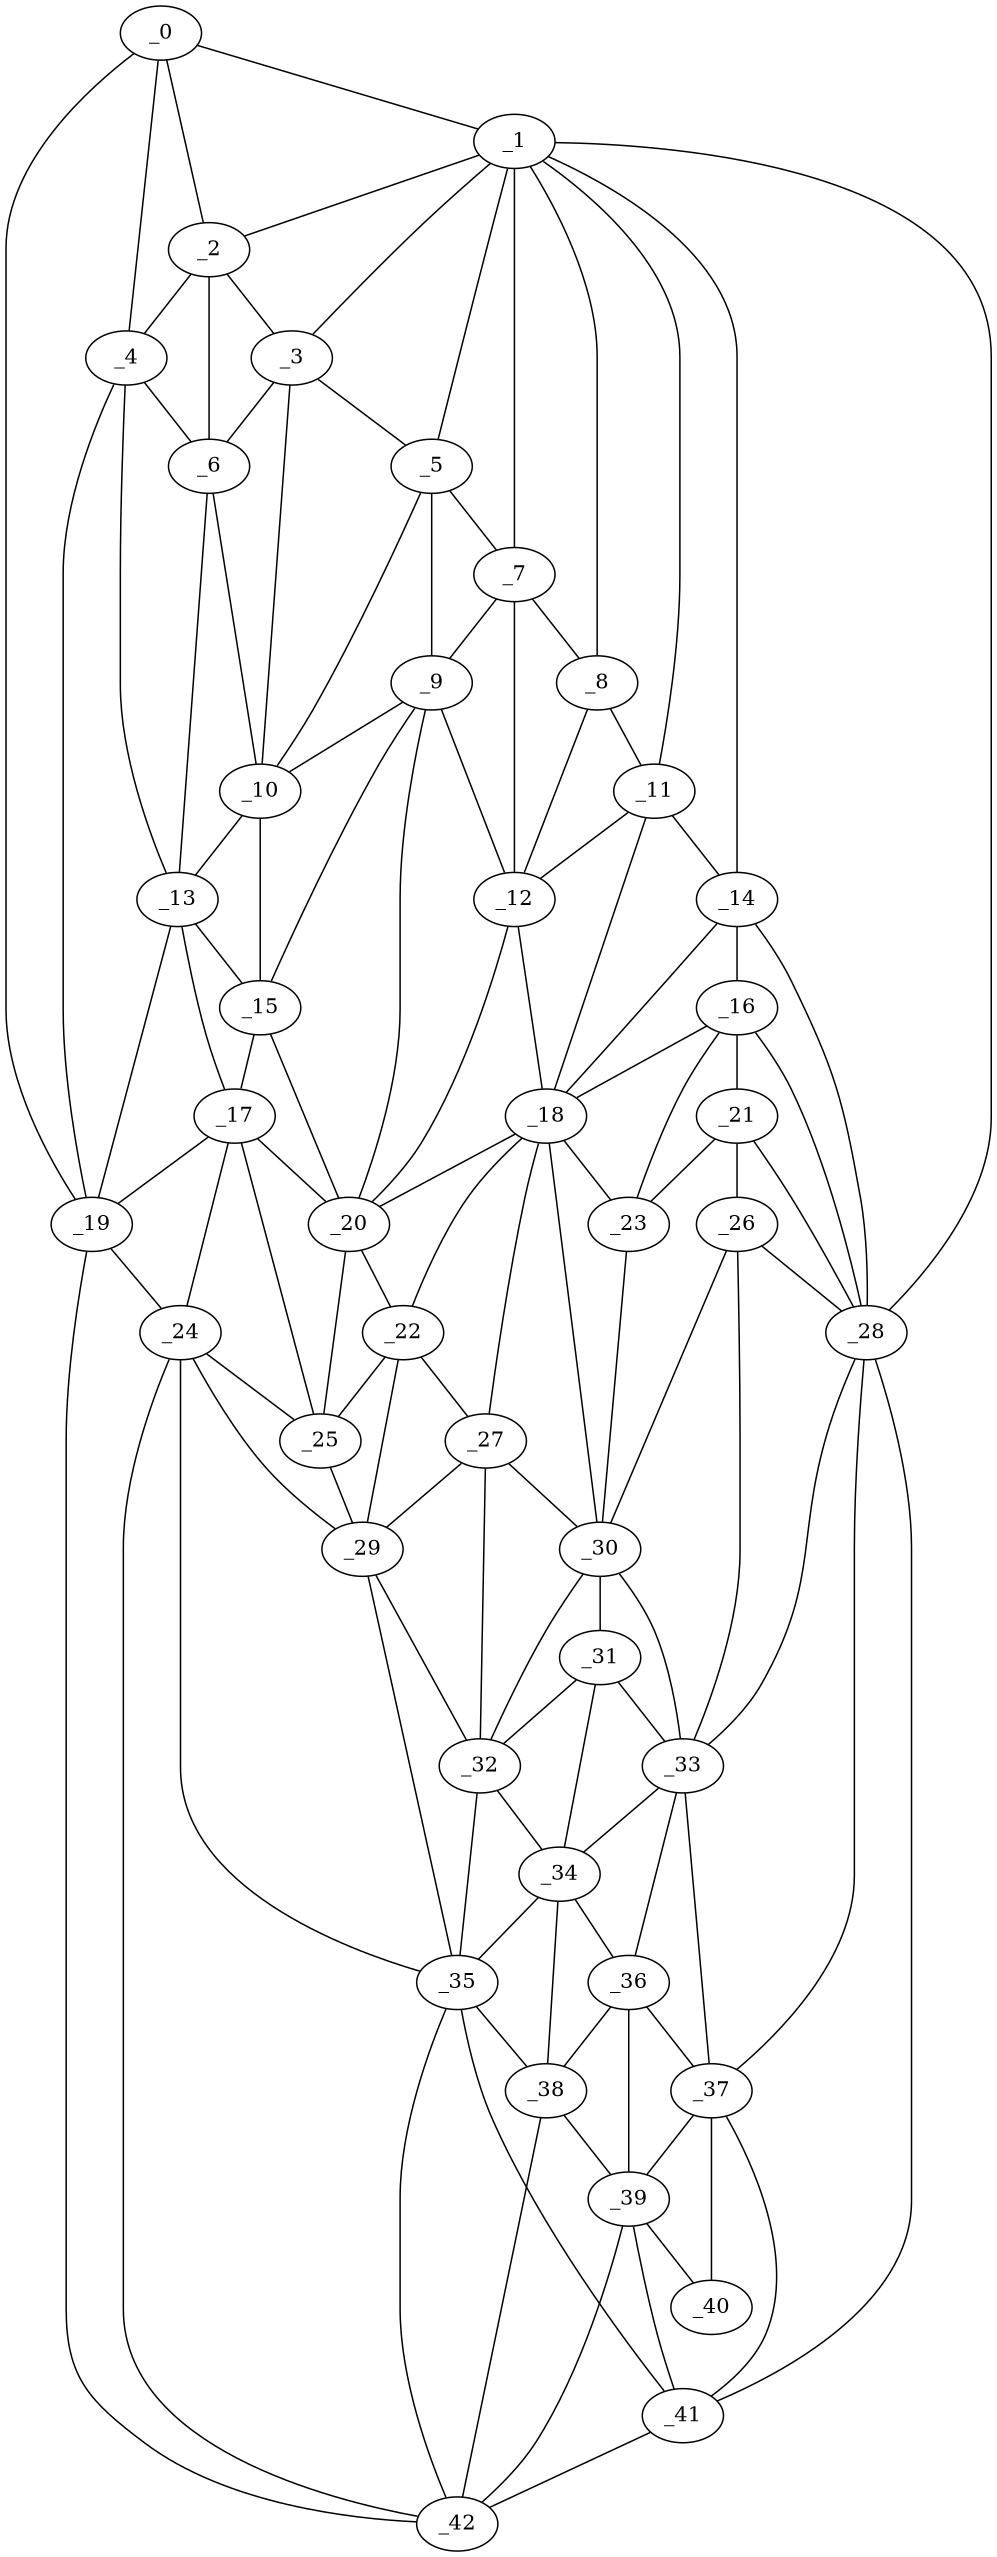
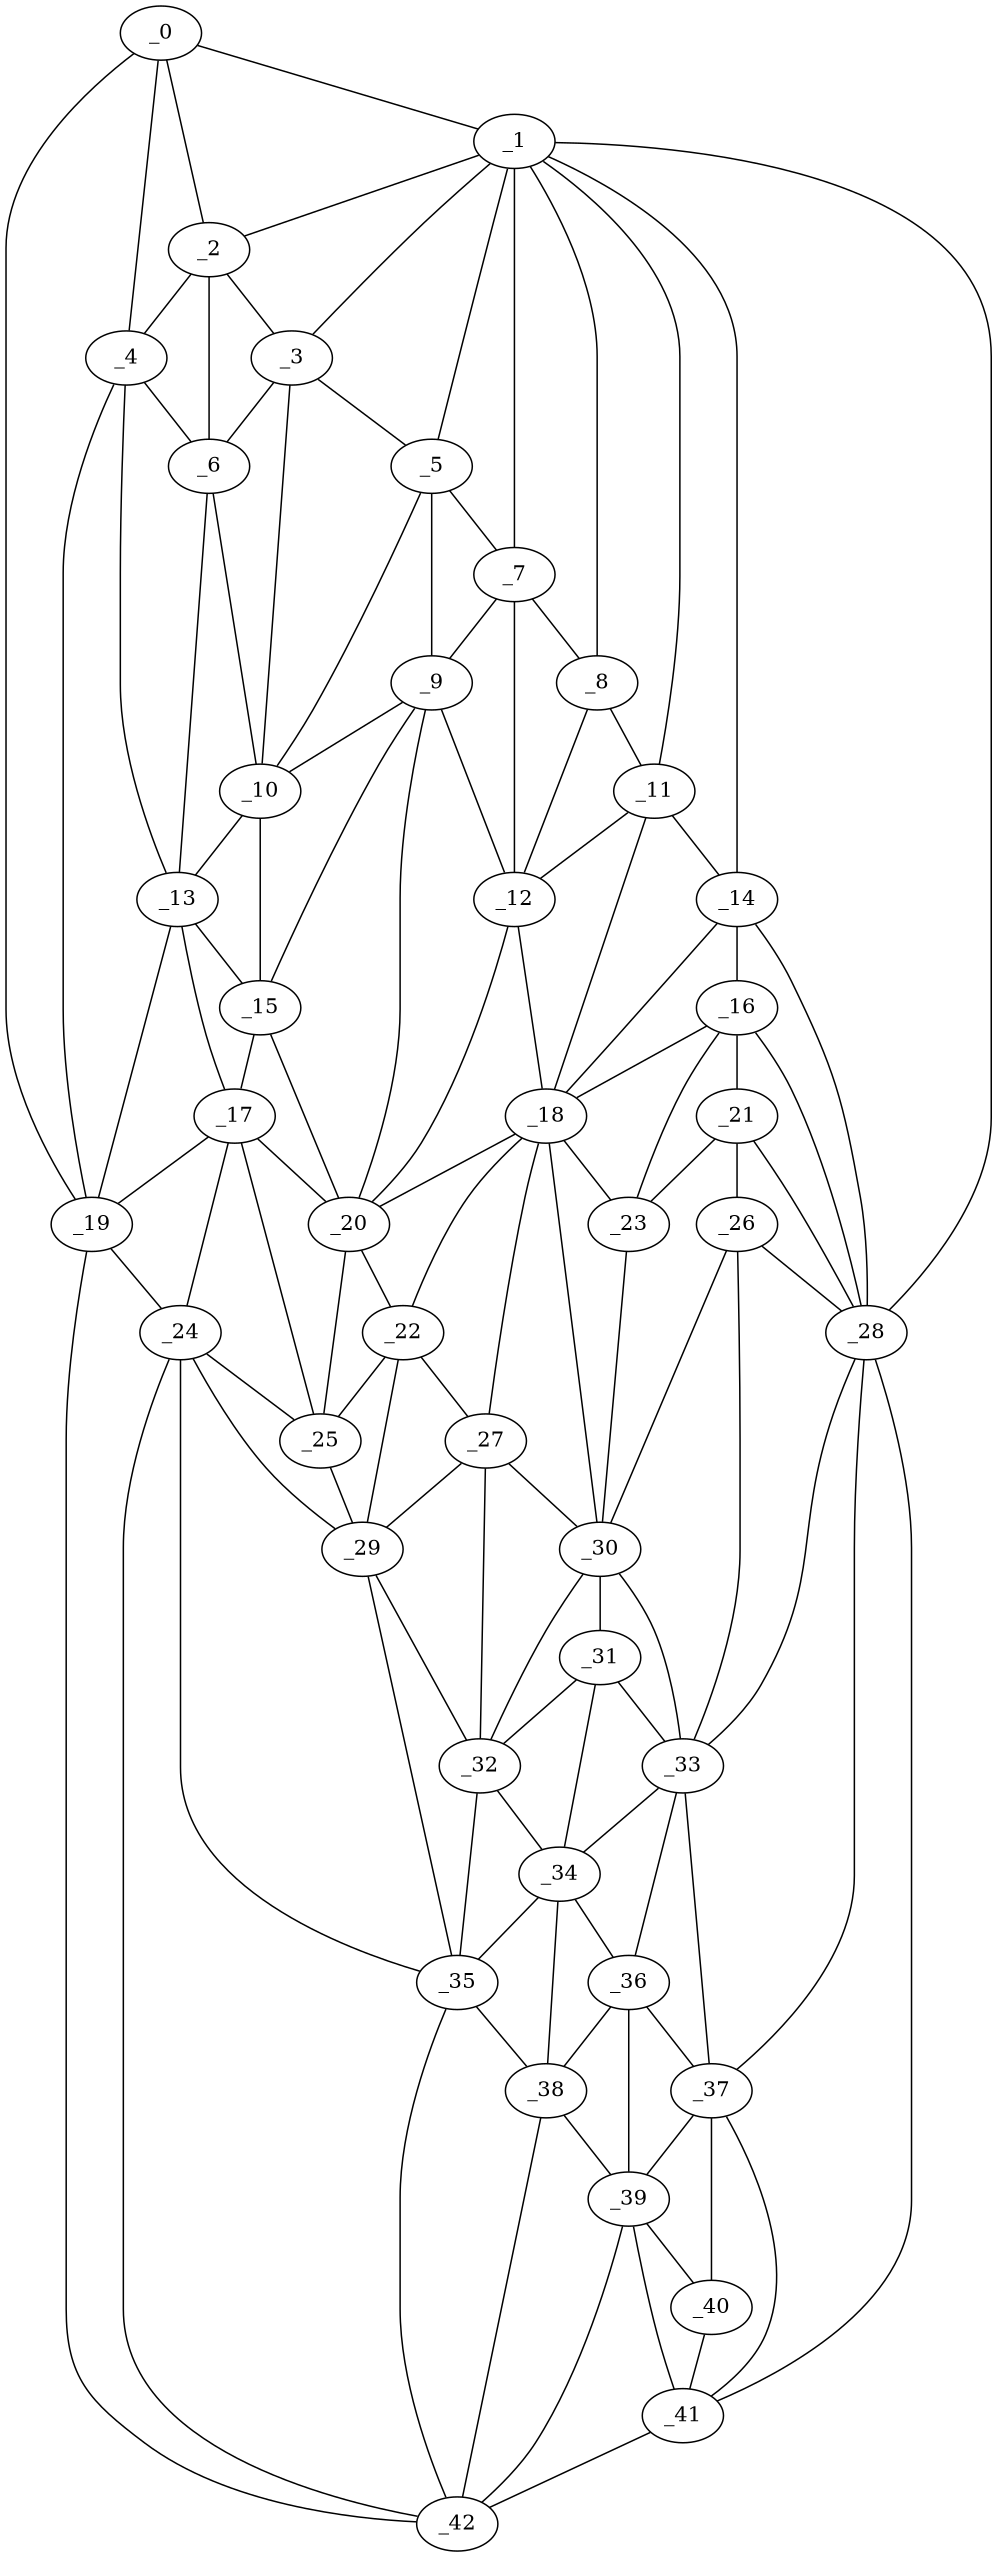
(541, 2211) -> (697, 2362)
